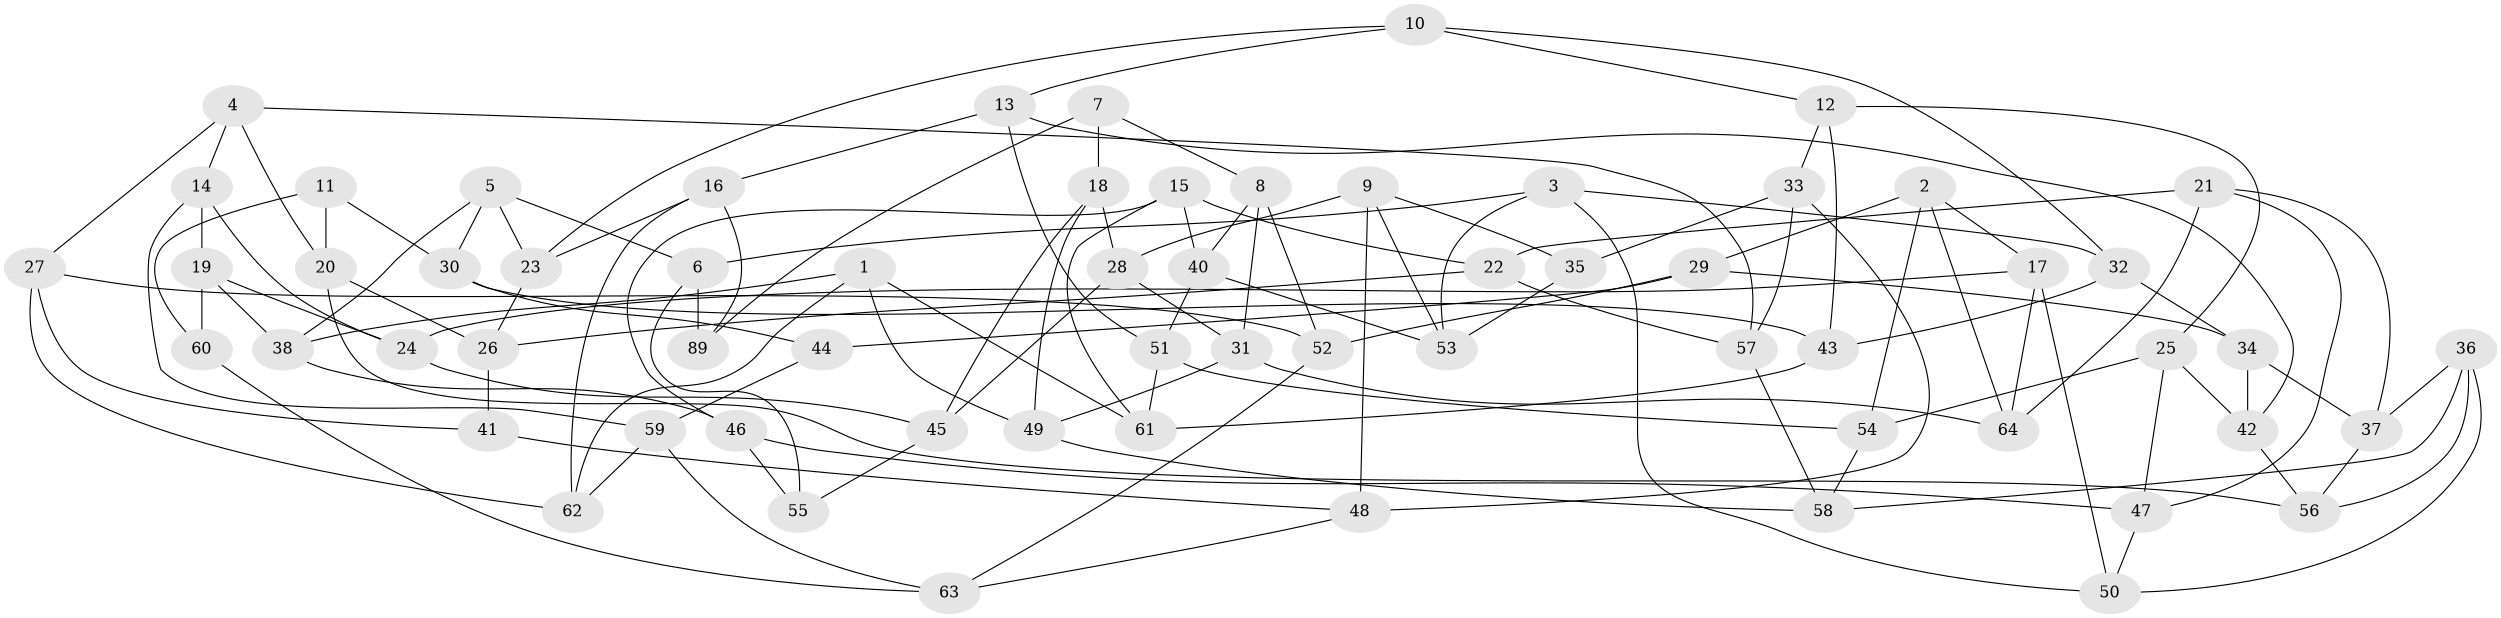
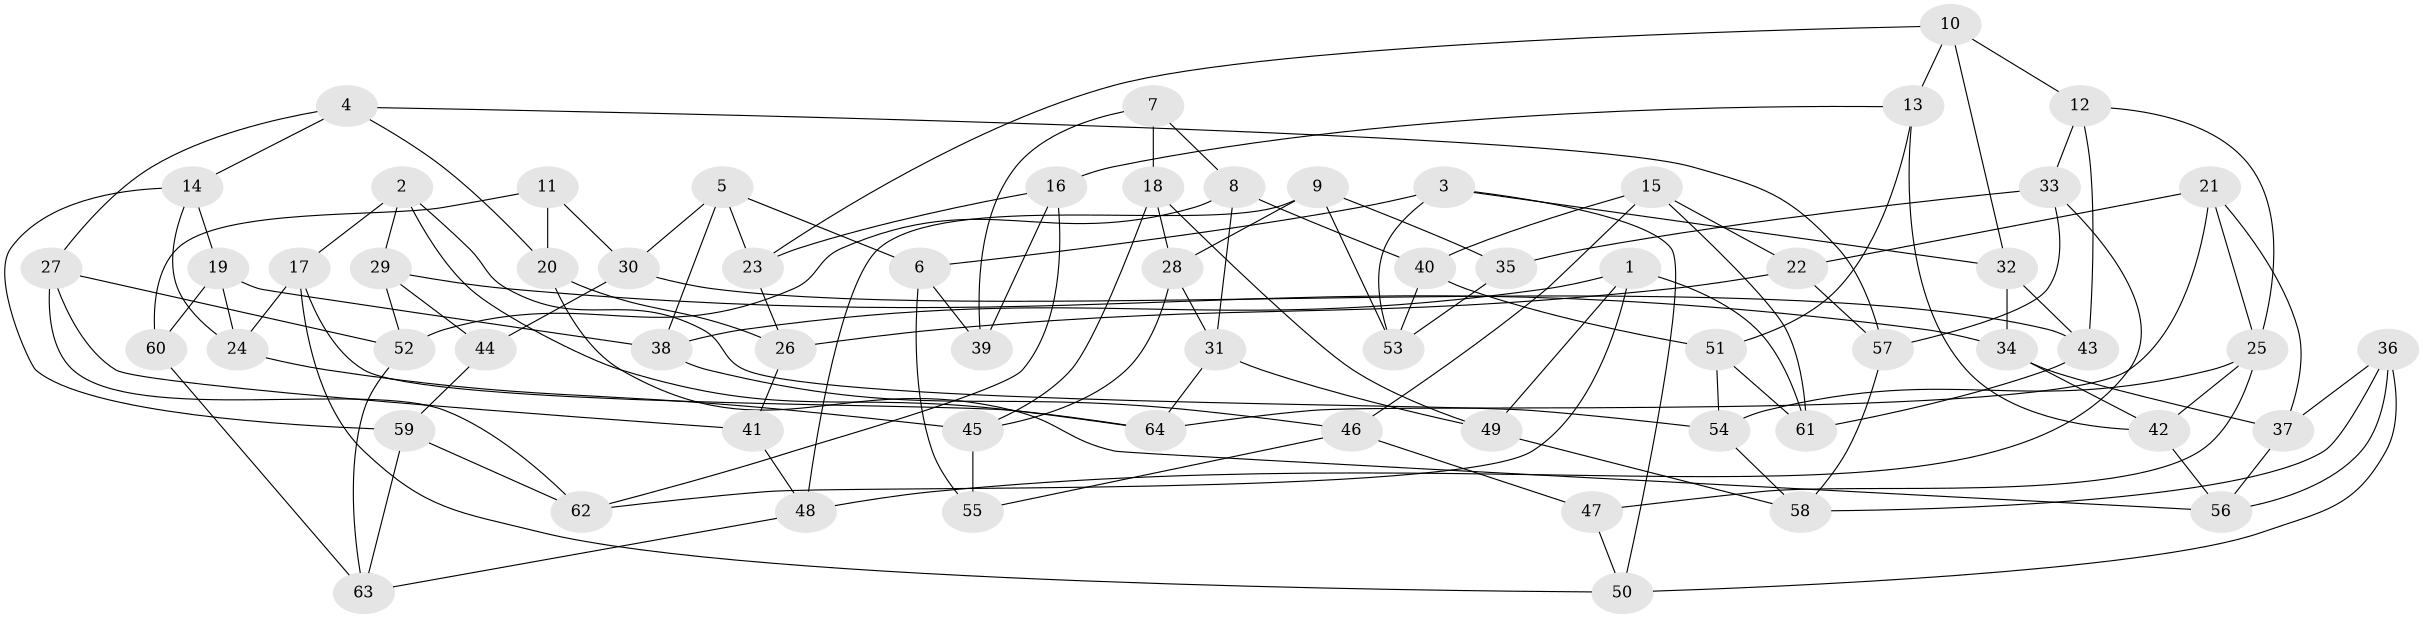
(698, 350) -> (982, 350)
(2327, 364) -> (2234, 268)
